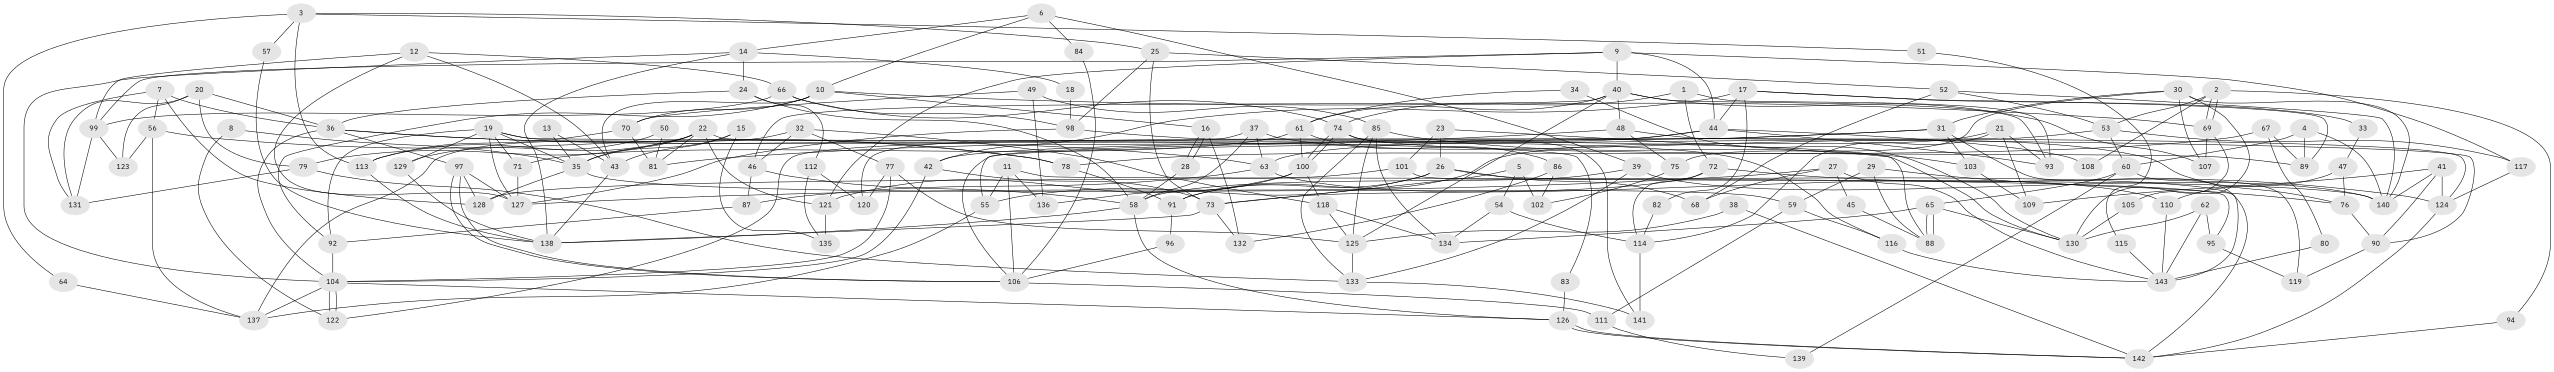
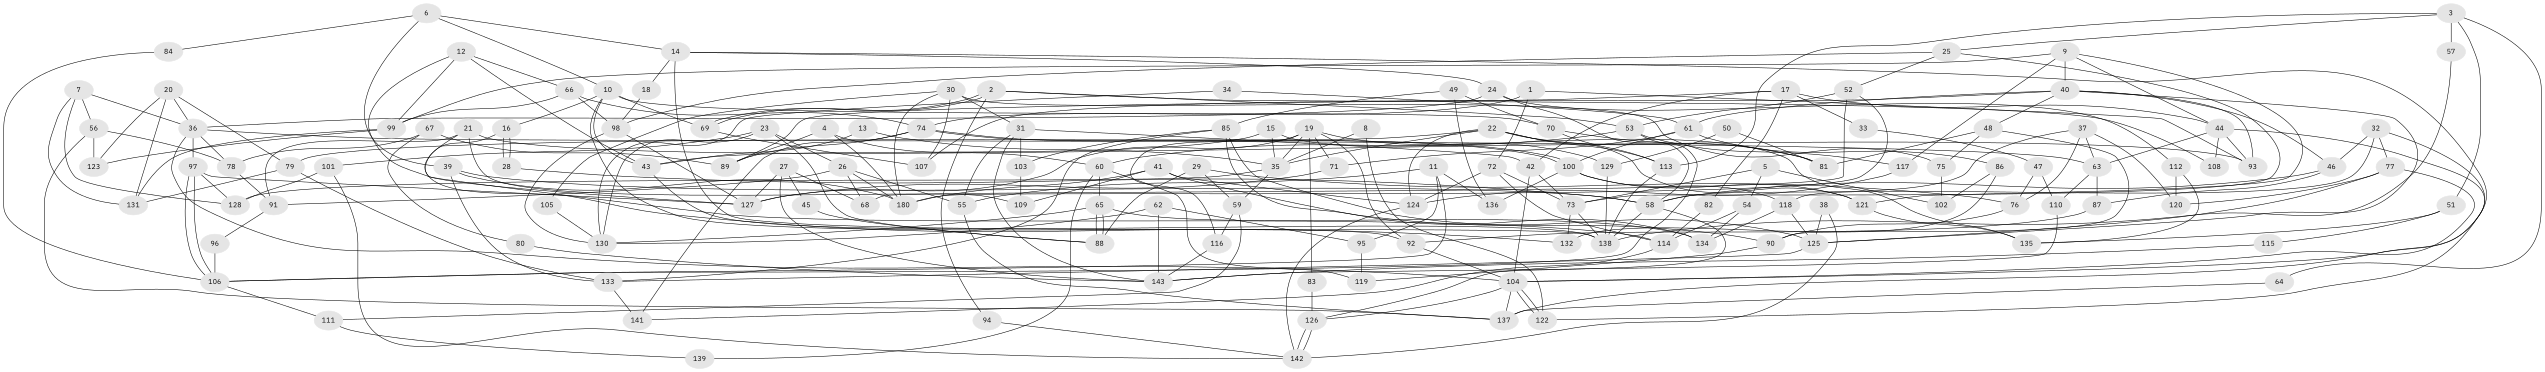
(2165, 190) -> (623, 163)
(2383, 205) -> (903, 205)
none -> (2241, 234)
